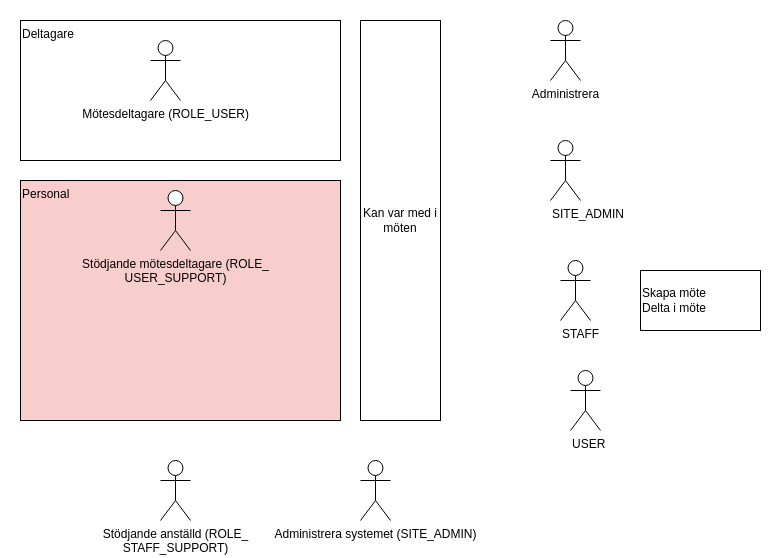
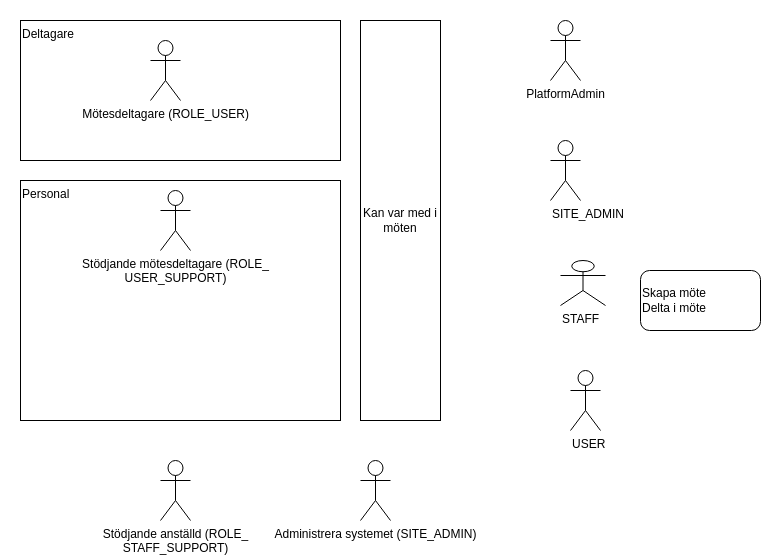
(566, 95) -> (566, 95)
(576, 291) -> (583, 283)
(181, 301) -> (181, 301)
(701, 301) -> (701, 301)
